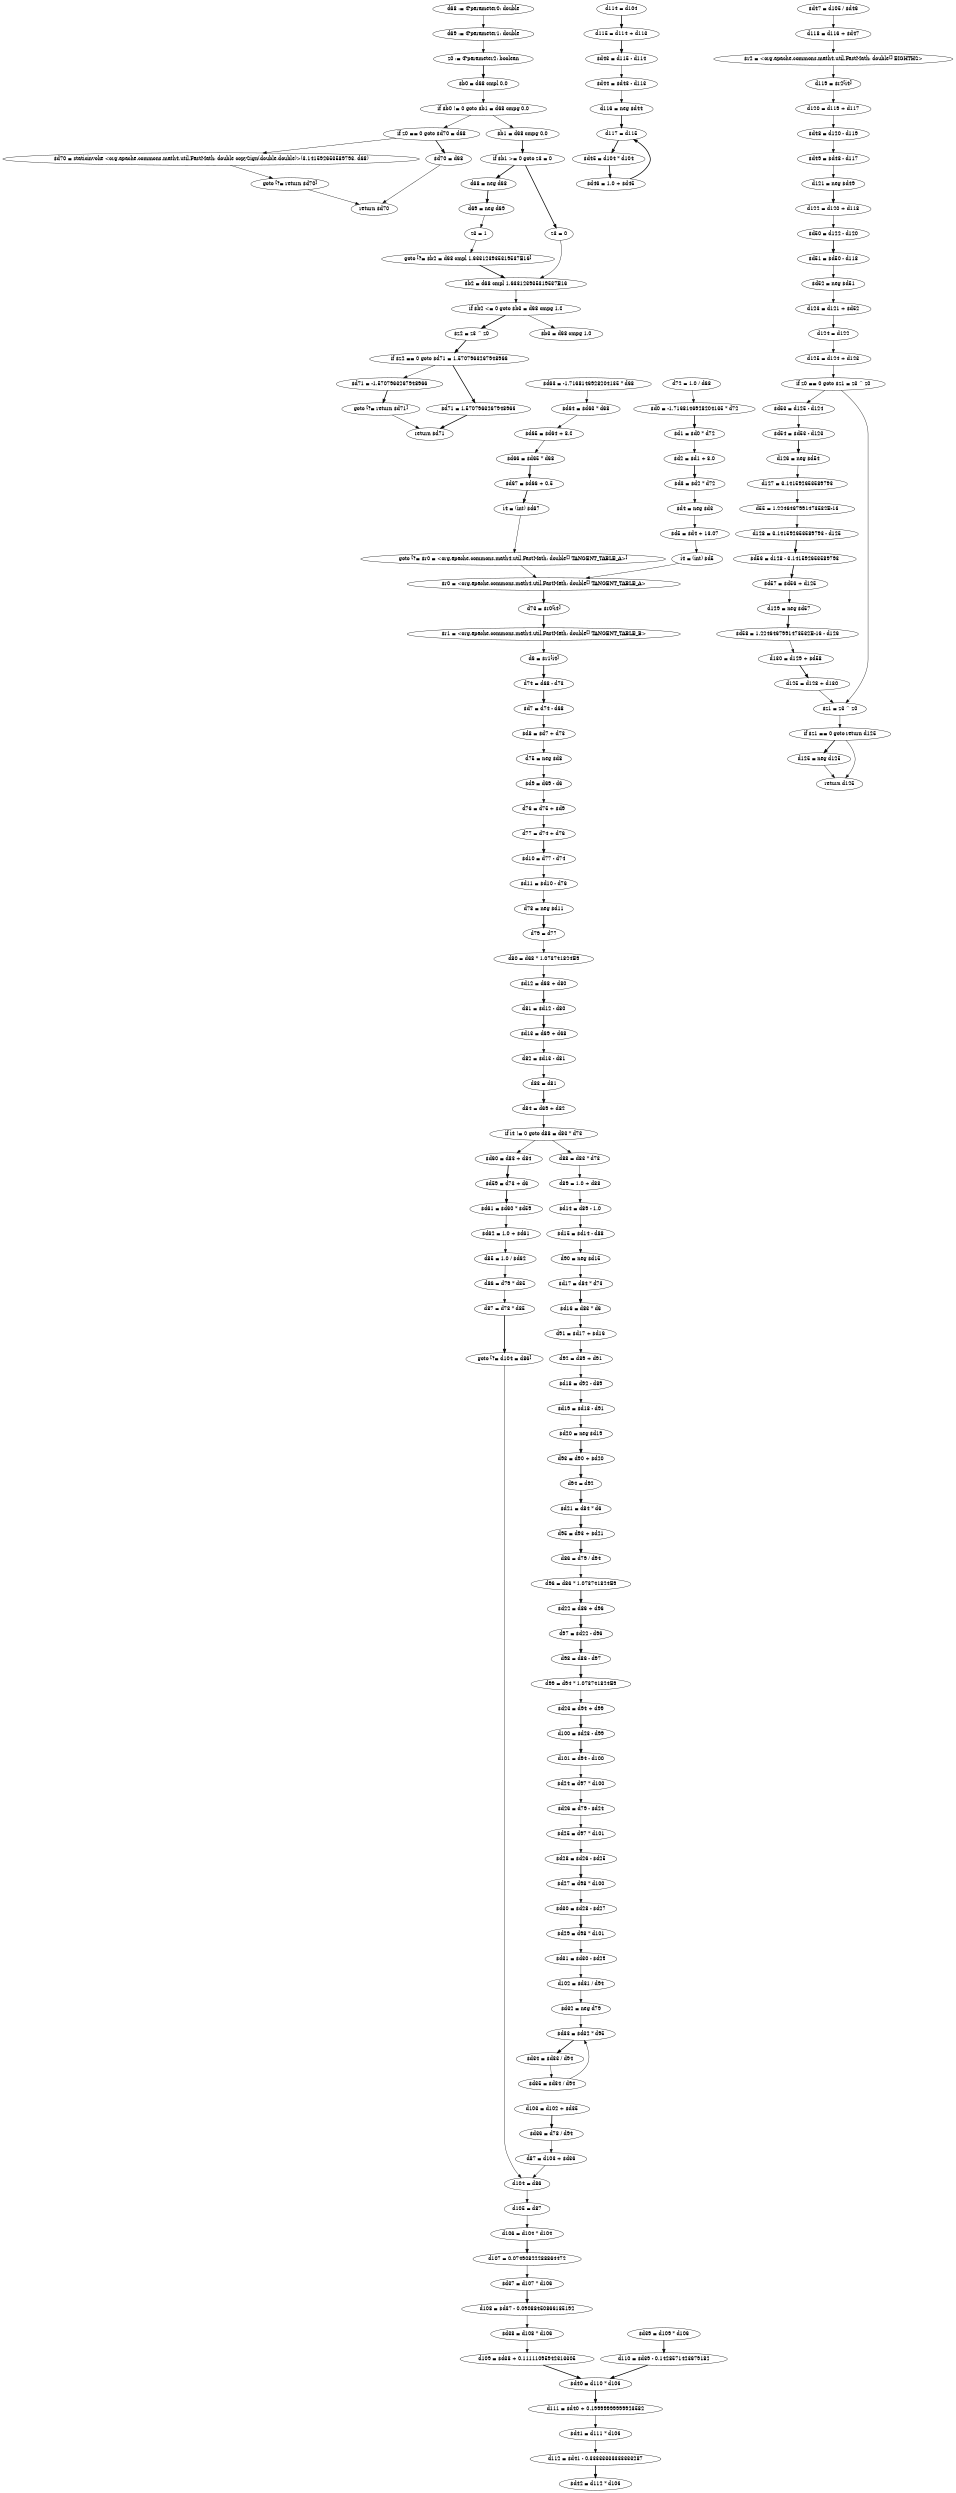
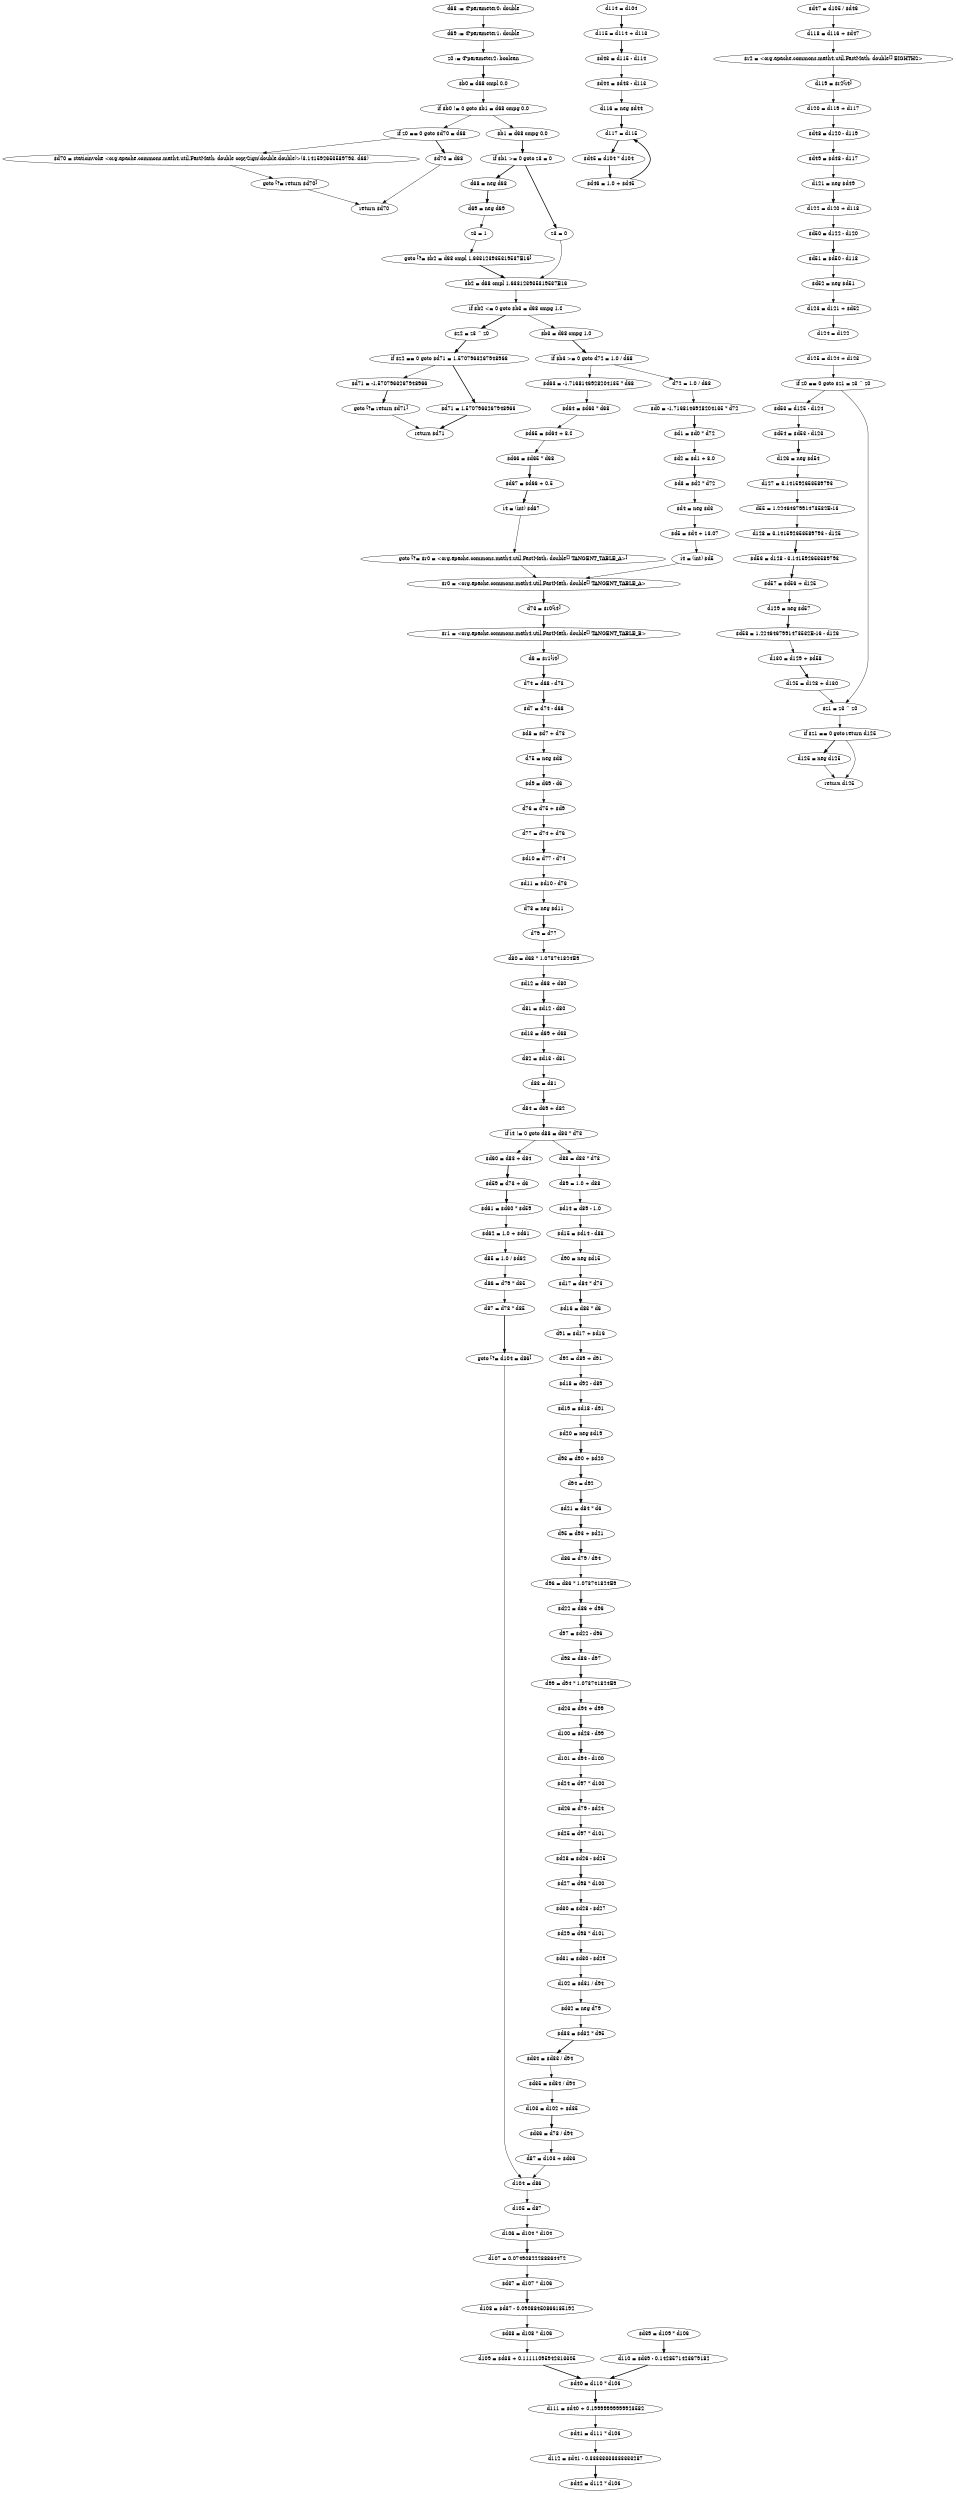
(833, 345) -> none
none -> (592, 359)
(581, 1645) -> (581, 1645)
(587, 2065) -> (552, 2095)
